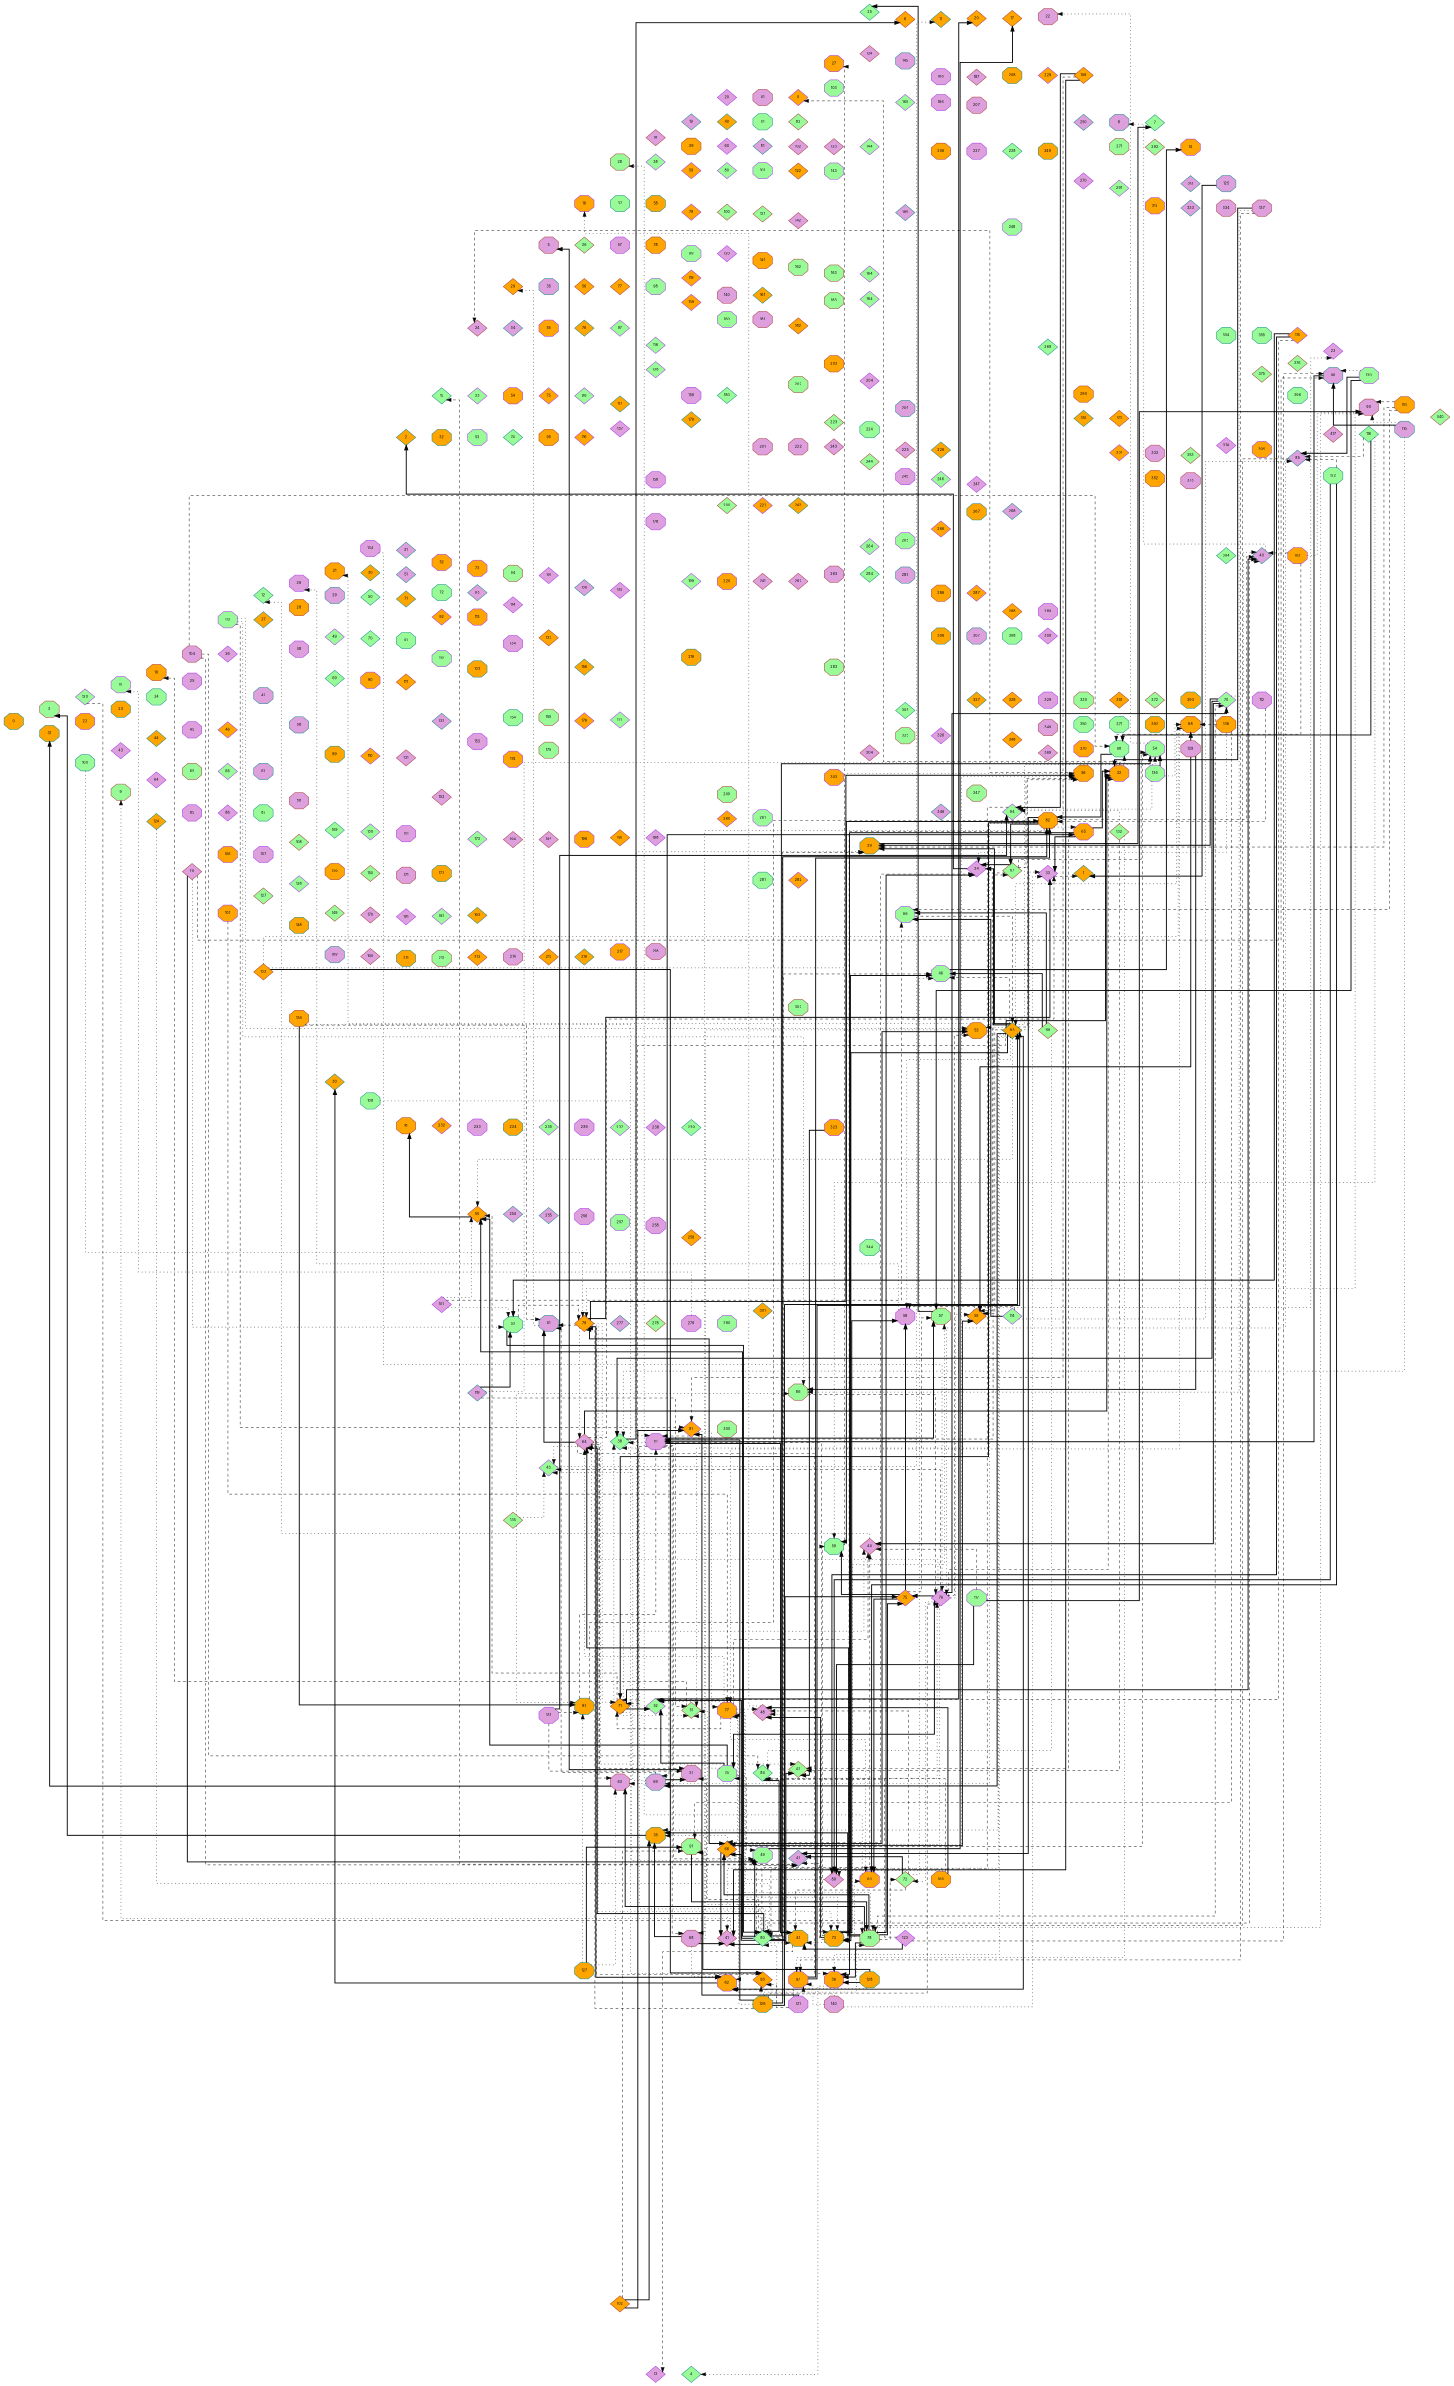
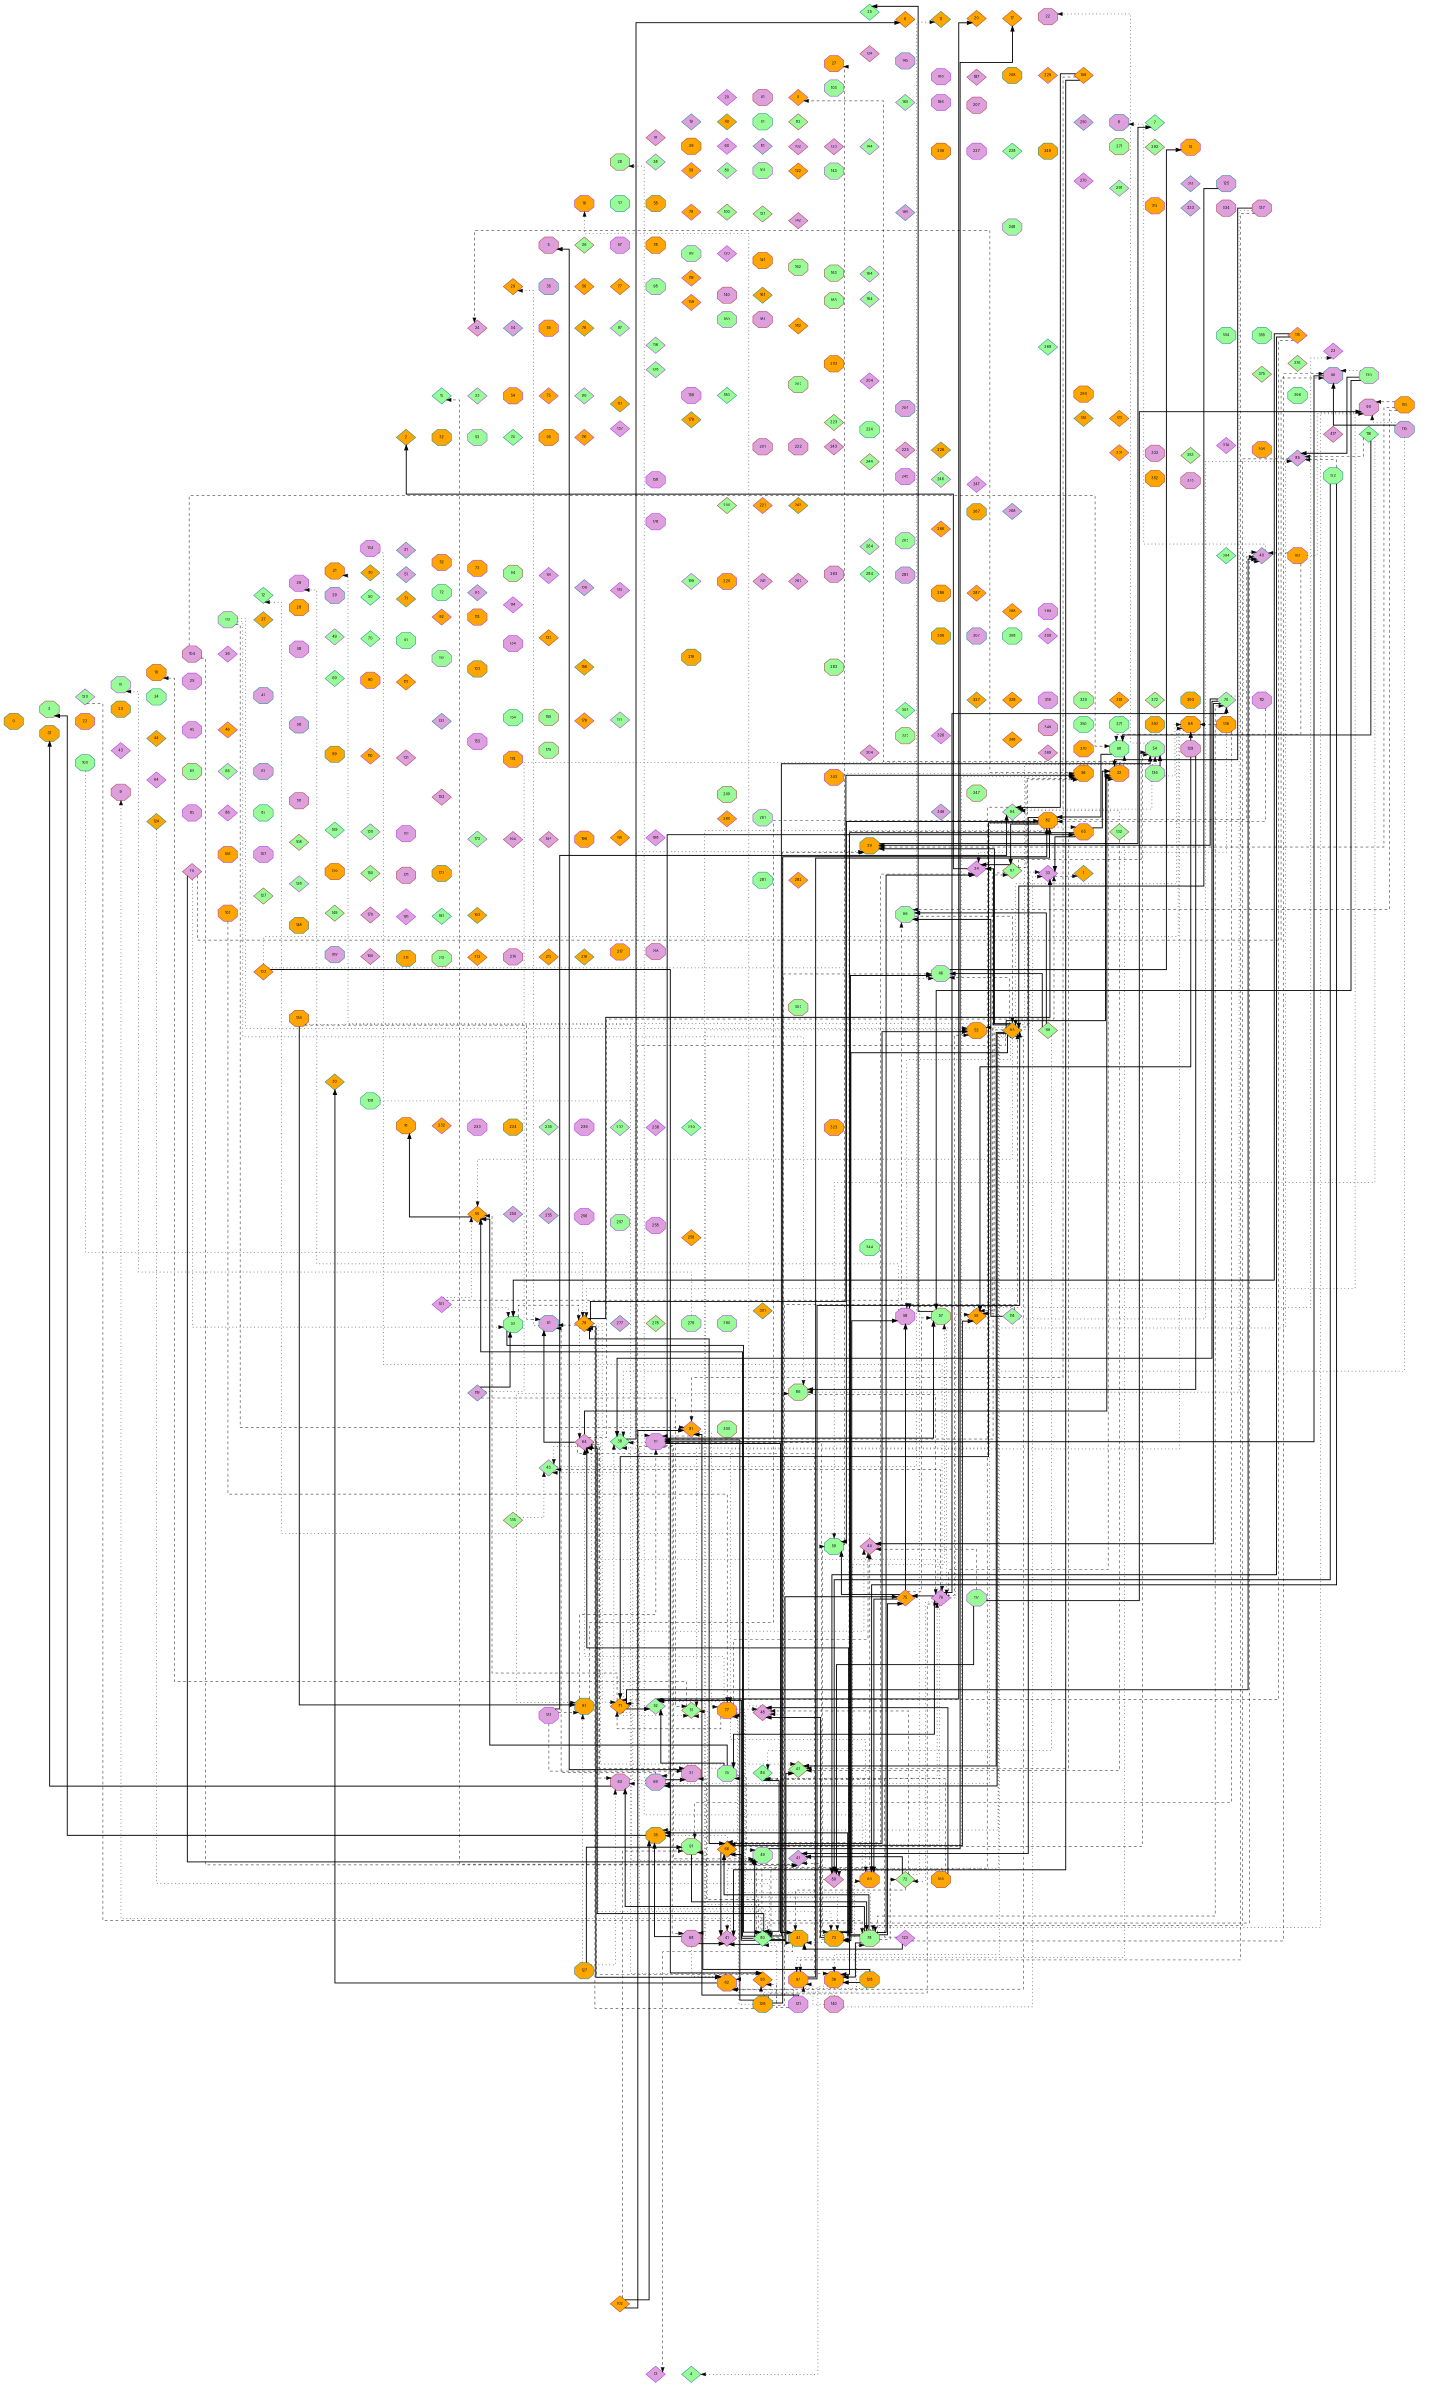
(1440, 417) -> none
(1202, 577) -> (1204, 459)
(1048, 700) -> (1048, 700)
(121, 792) -> (121, 792)
(442, 916) -> (442, 916)
(798, 1305) -> (798, 1305)
(691, 1323) -> (691, 1323)
(809, 1431) -> (996, 1489)
(209, 1480) -> none
(1023, 1651) -> (1023, 1651)
